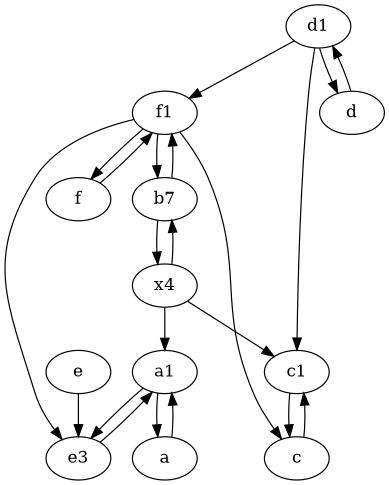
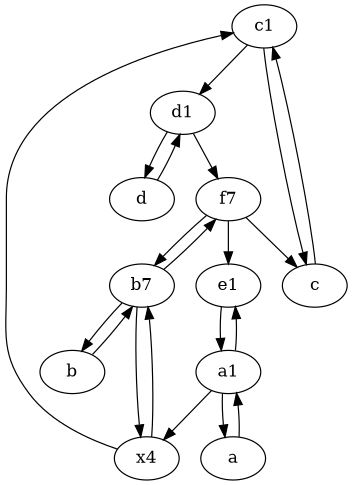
(165, 113) -> (228, 199)
(302, 193) -> (228, 65)
(78, 199) -> none
(165, 323) -> (192, 411)
none -> (72, 372)
(78, 372) -> none
(78, 458) -> (228, 286)
